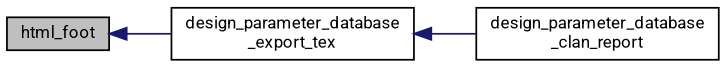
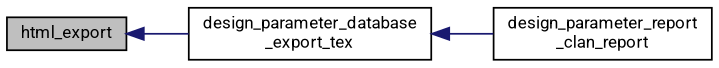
(58, 34) -> (67, 34)
(598, 34) -> (603, 34)
